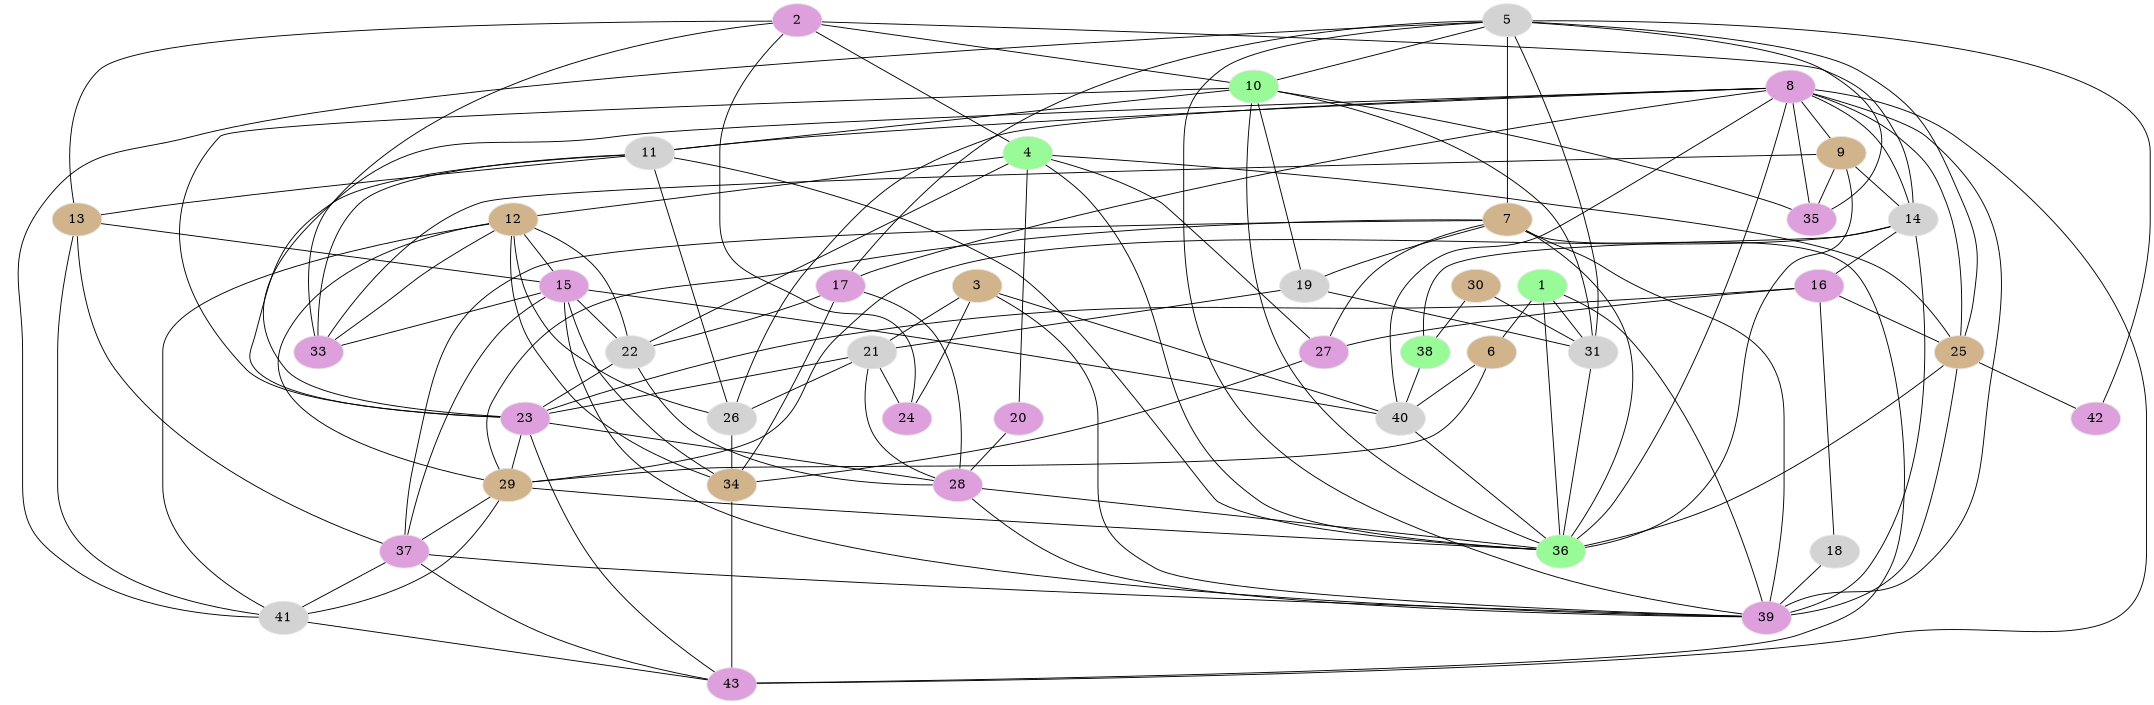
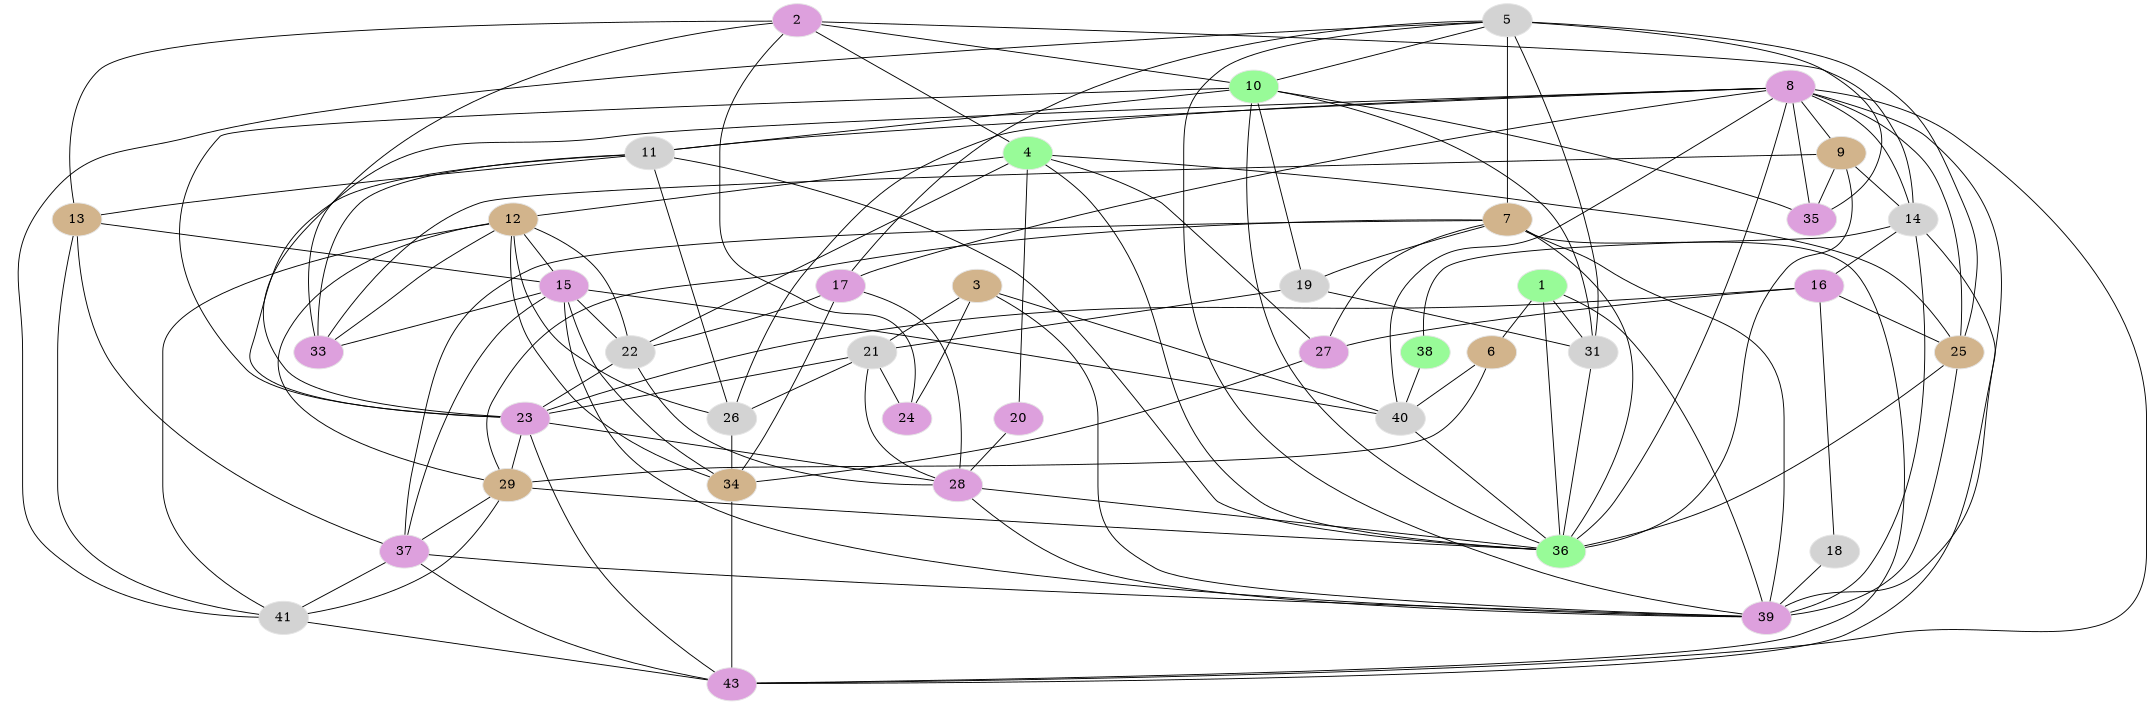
(1172, 242) -> (1851, 632)
(1476, 286) -> none
(2096, 419) -> none
